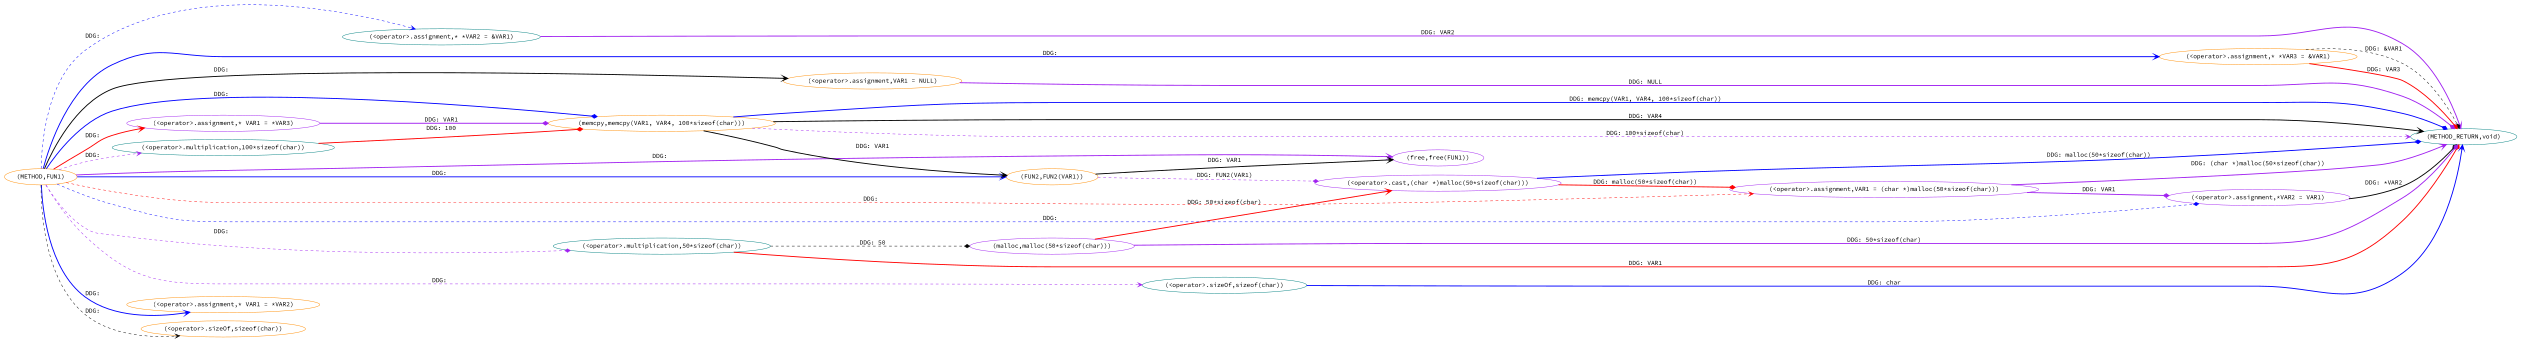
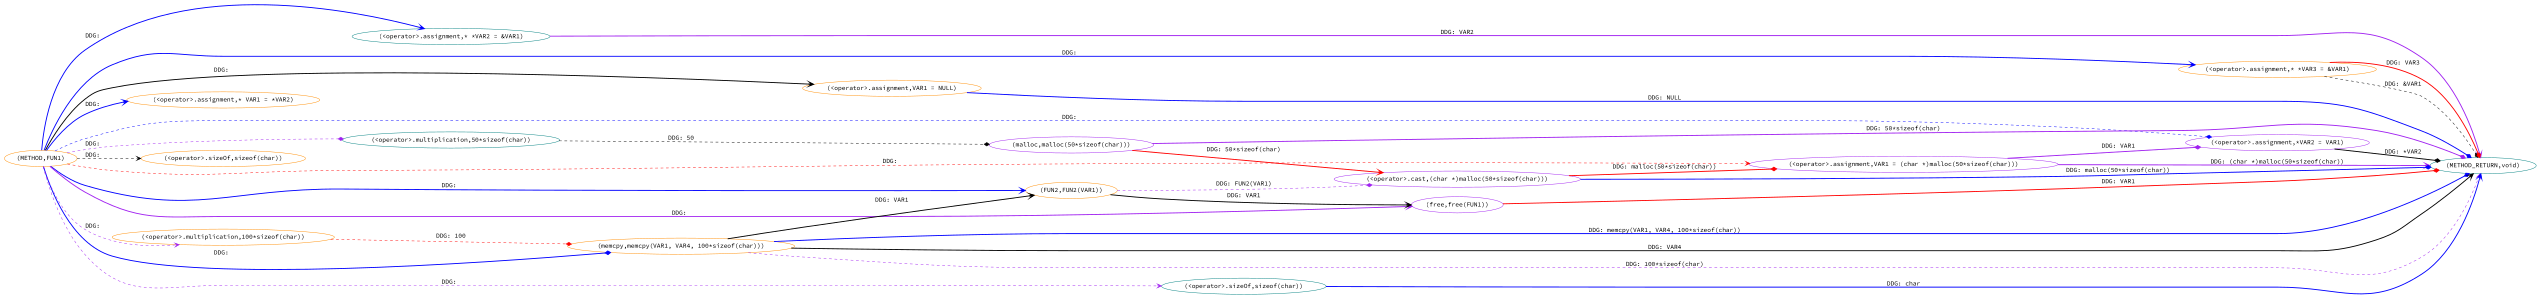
(180, 12) -> (193, 10)
(1710, 85) -> (1722, 101)
(223, 123) -> none
(448, 137) -> (448, 242)
(223, 148) -> (223, 237)
(1619, 267) -> (1968, 192)
